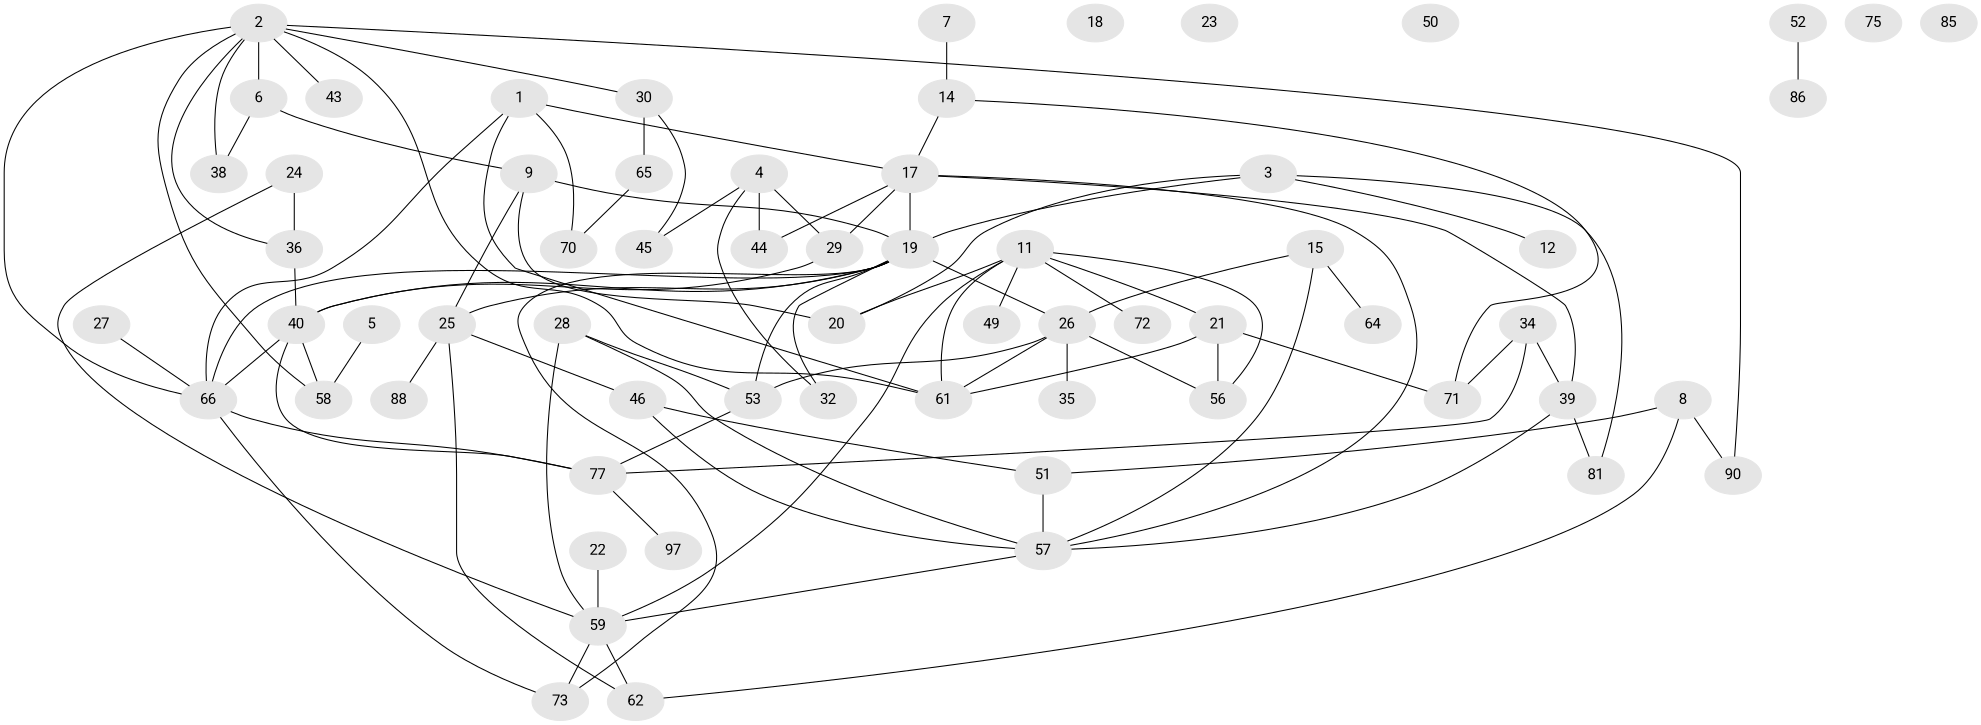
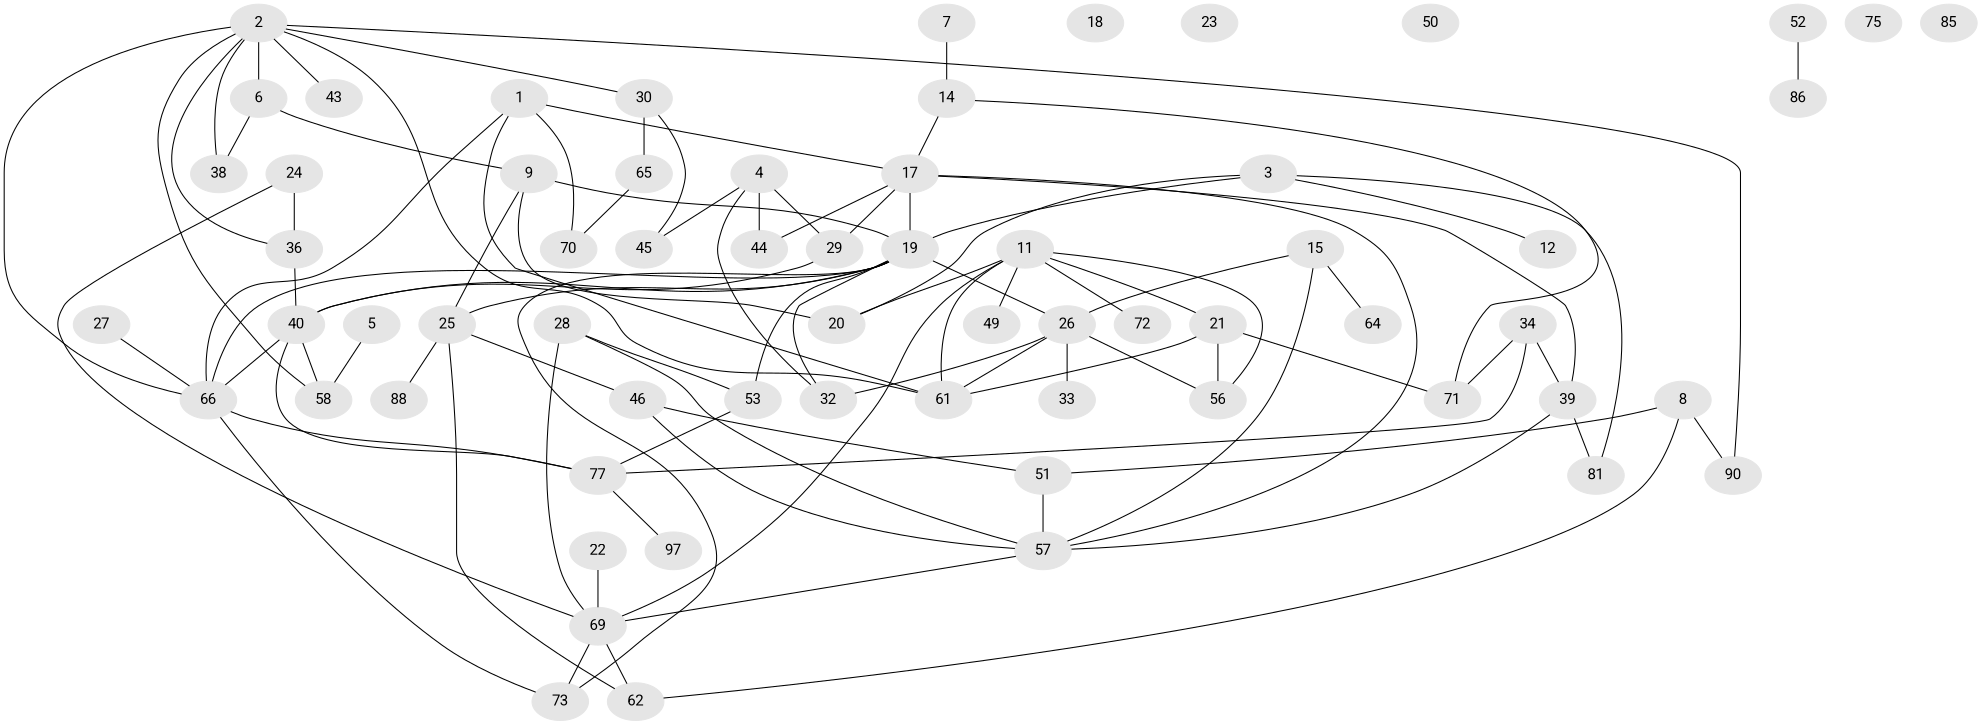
(910, 362) -> (951, 369)
(1067, 400) -> (1067, 400)
(598, 626) -> (598, 626)
